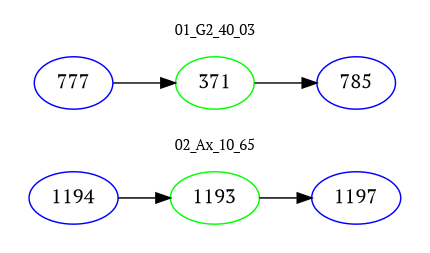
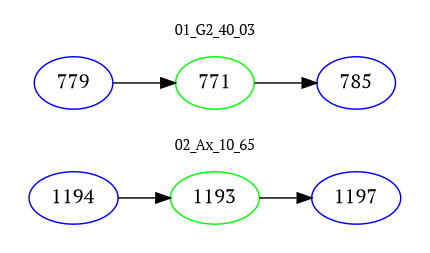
(74, 83) -> (74, 83)
(215, 83) -> (215, 83)
